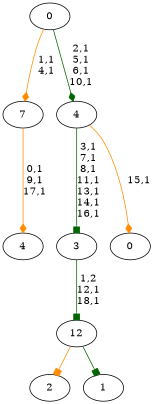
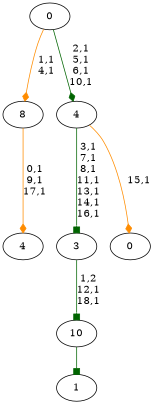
(23, 115) -> (23, 115)
(77, 334) -> (77, 334)
(50, 388) -> none
